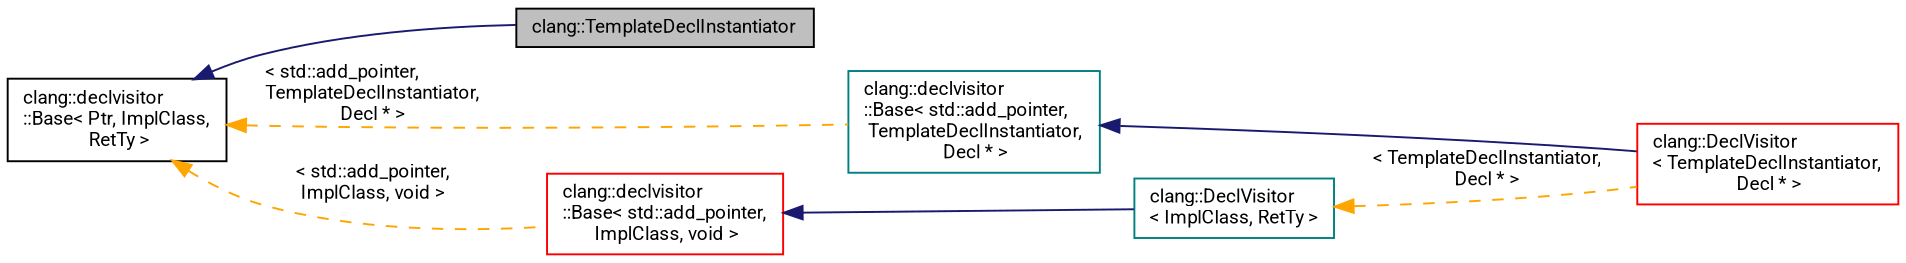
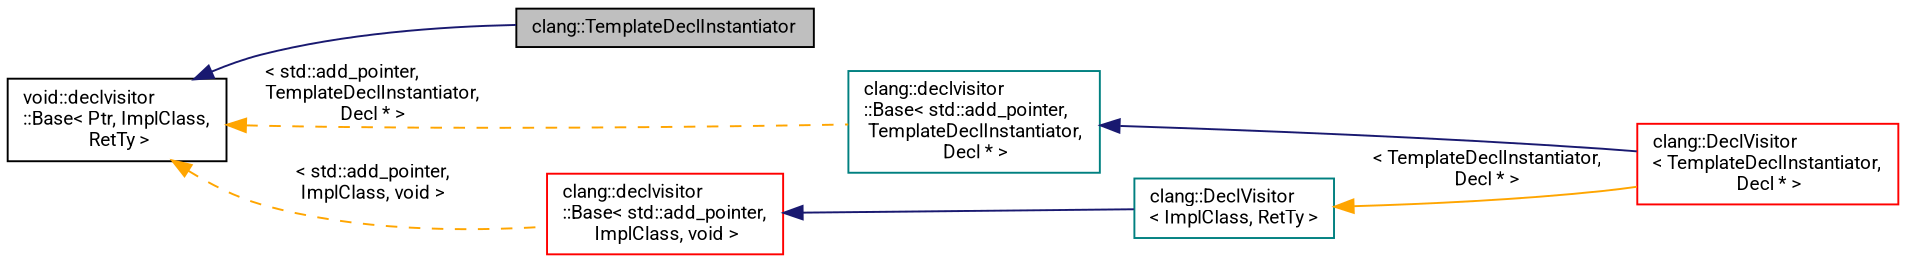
(117, 120) -> (117, 120)
(1496, 200) -> (1496, 200)
